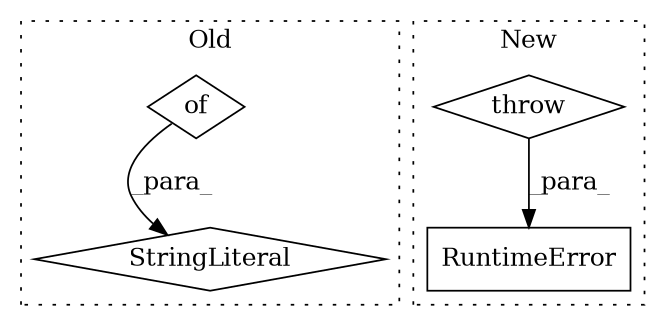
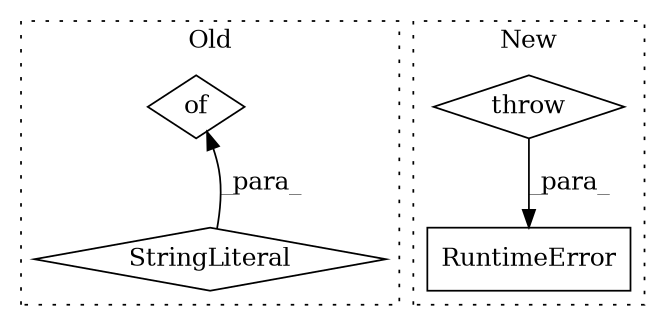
(131, 169) -> (221, 188)
